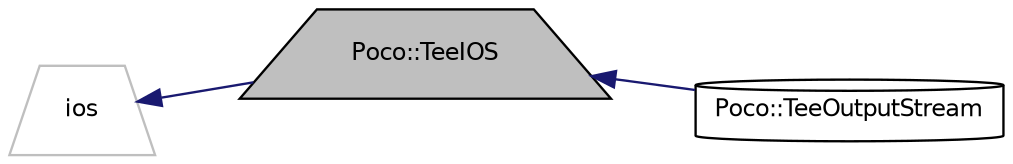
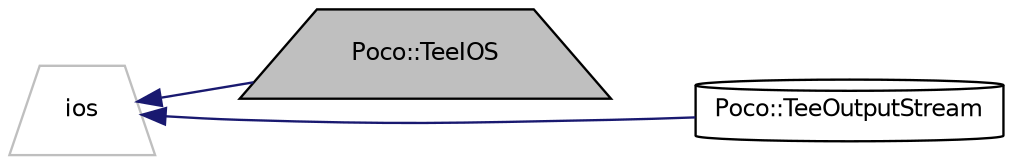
(655, 85) -> (431, 123)
